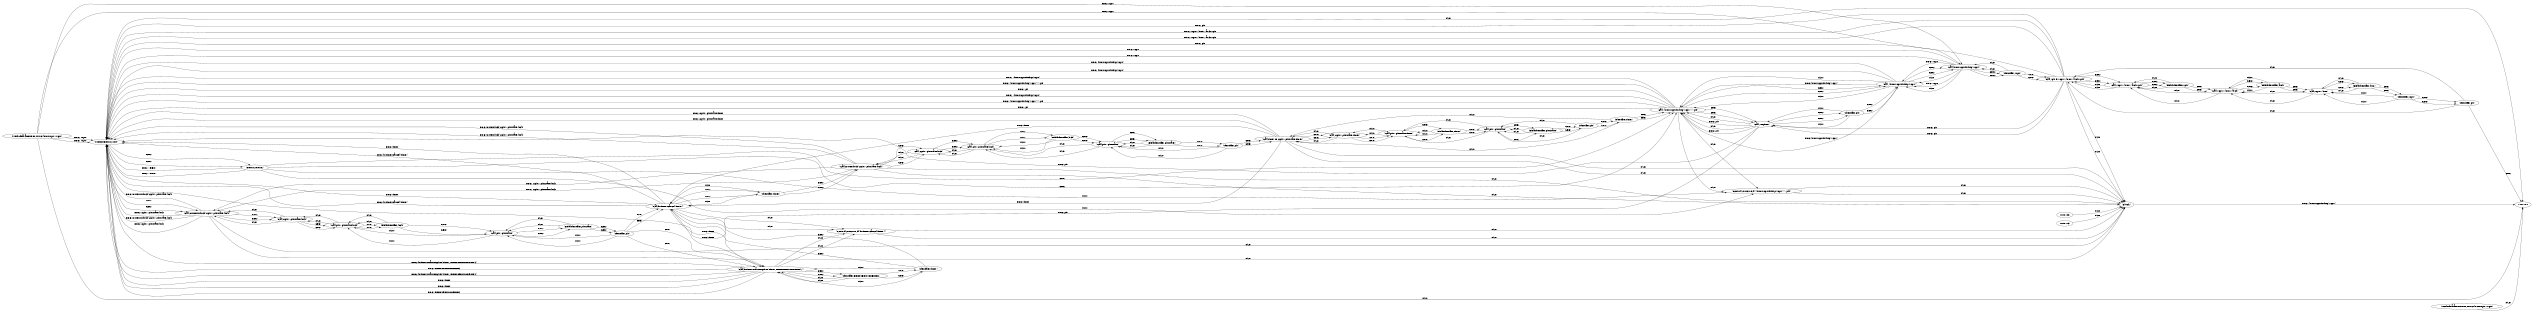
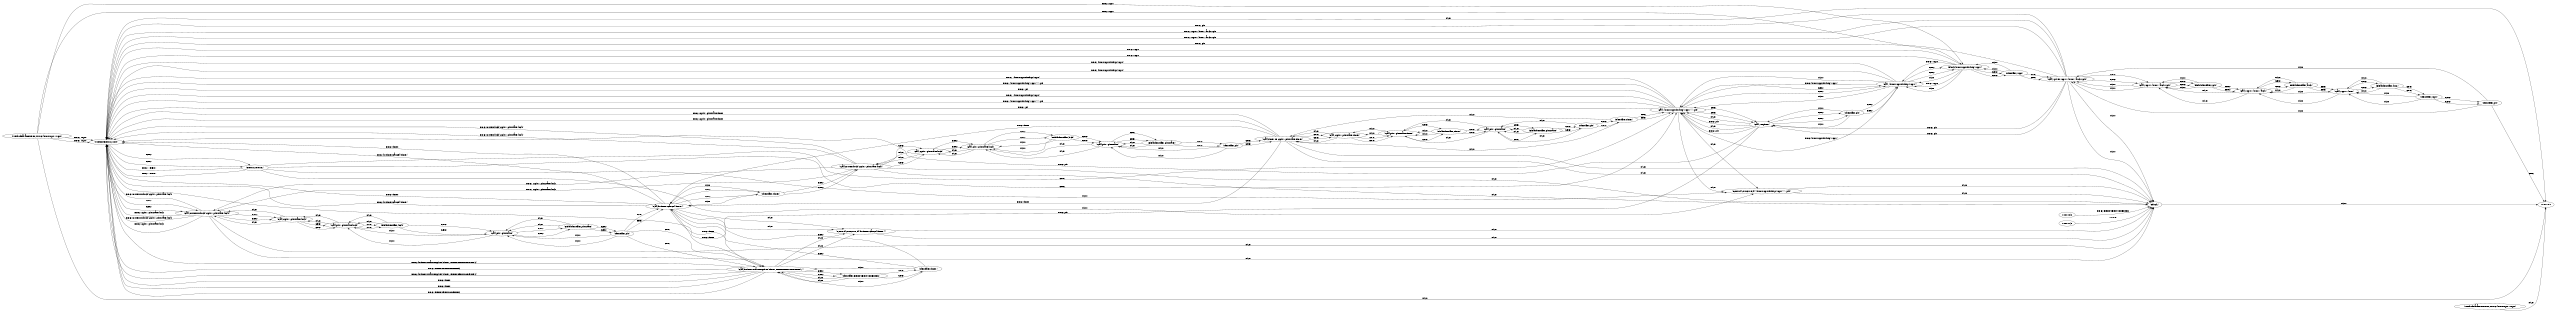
(1964, 67) -> (1965, 67)
(2319, 203) -> (2344, 203)
(2098, 211) -> (2113, 211)
(2098, 215) -> (2113, 217)
